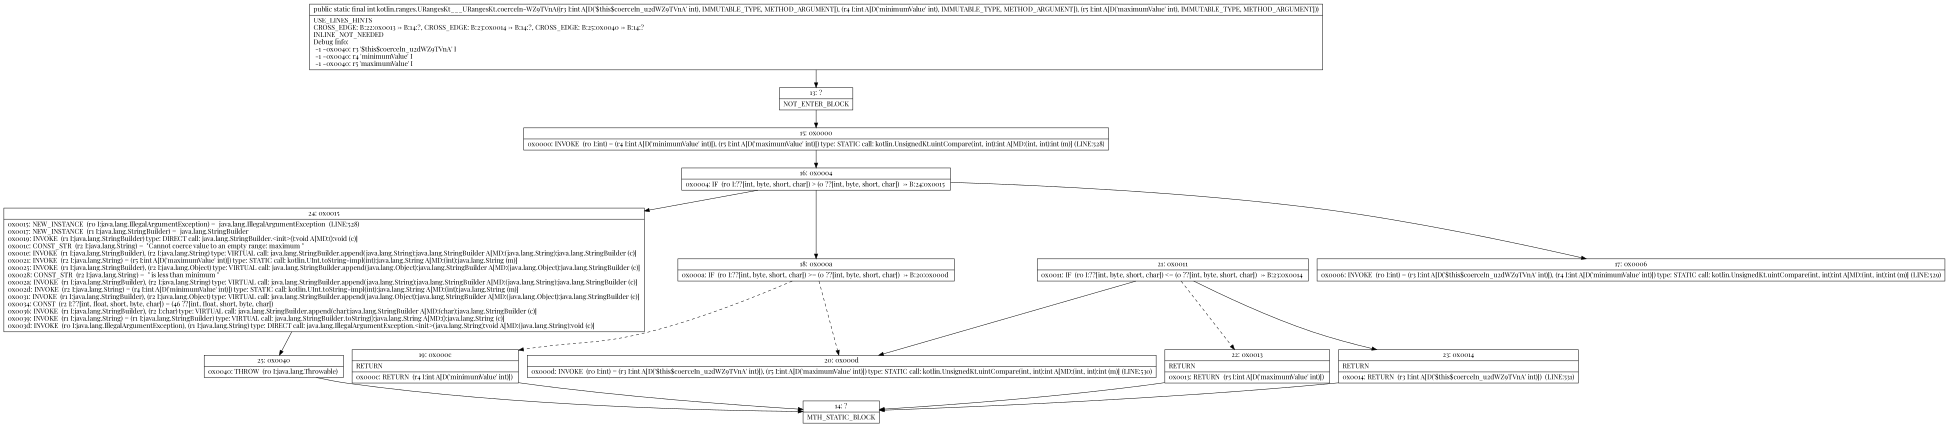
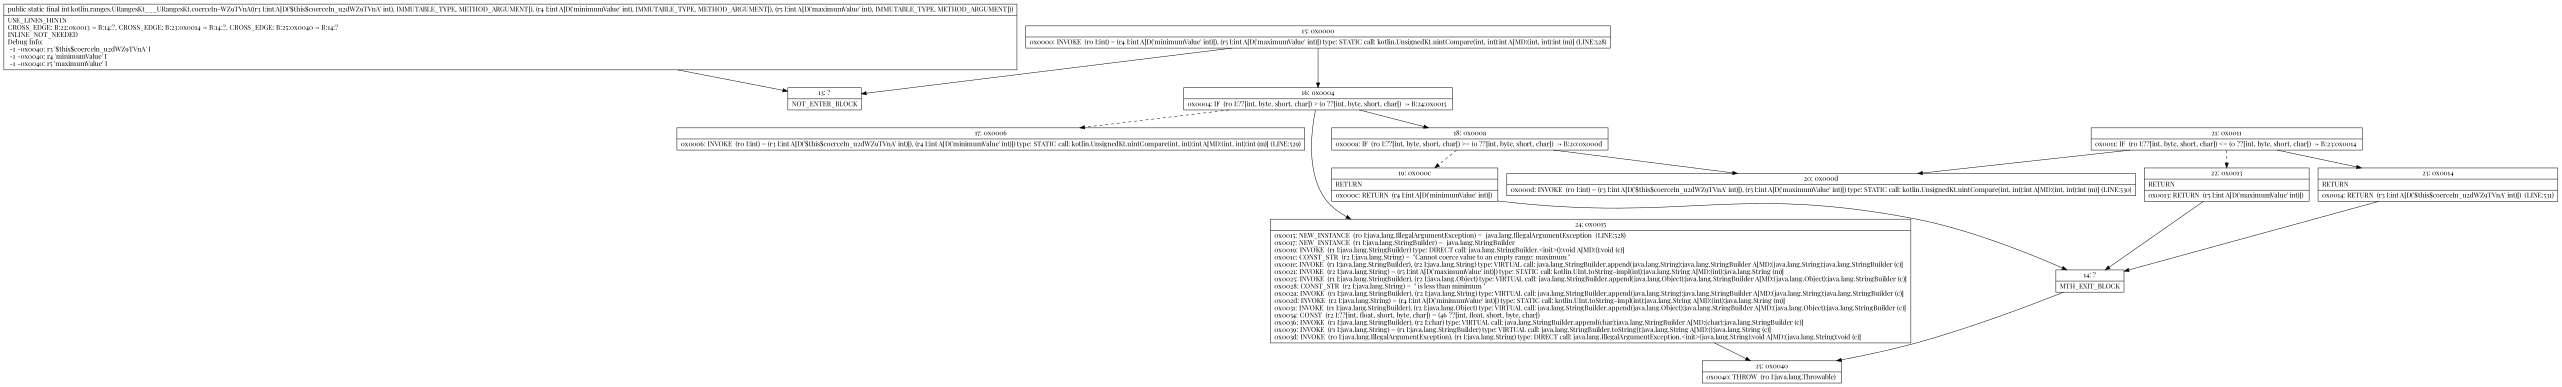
(816, 116) -> (1049, 71)
(1268, 203) -> (1157, 119)
(828, 316) -> (1643, 161)
(556, 403) -> (1954, 332)
(841, 417) -> (2090, 286)
